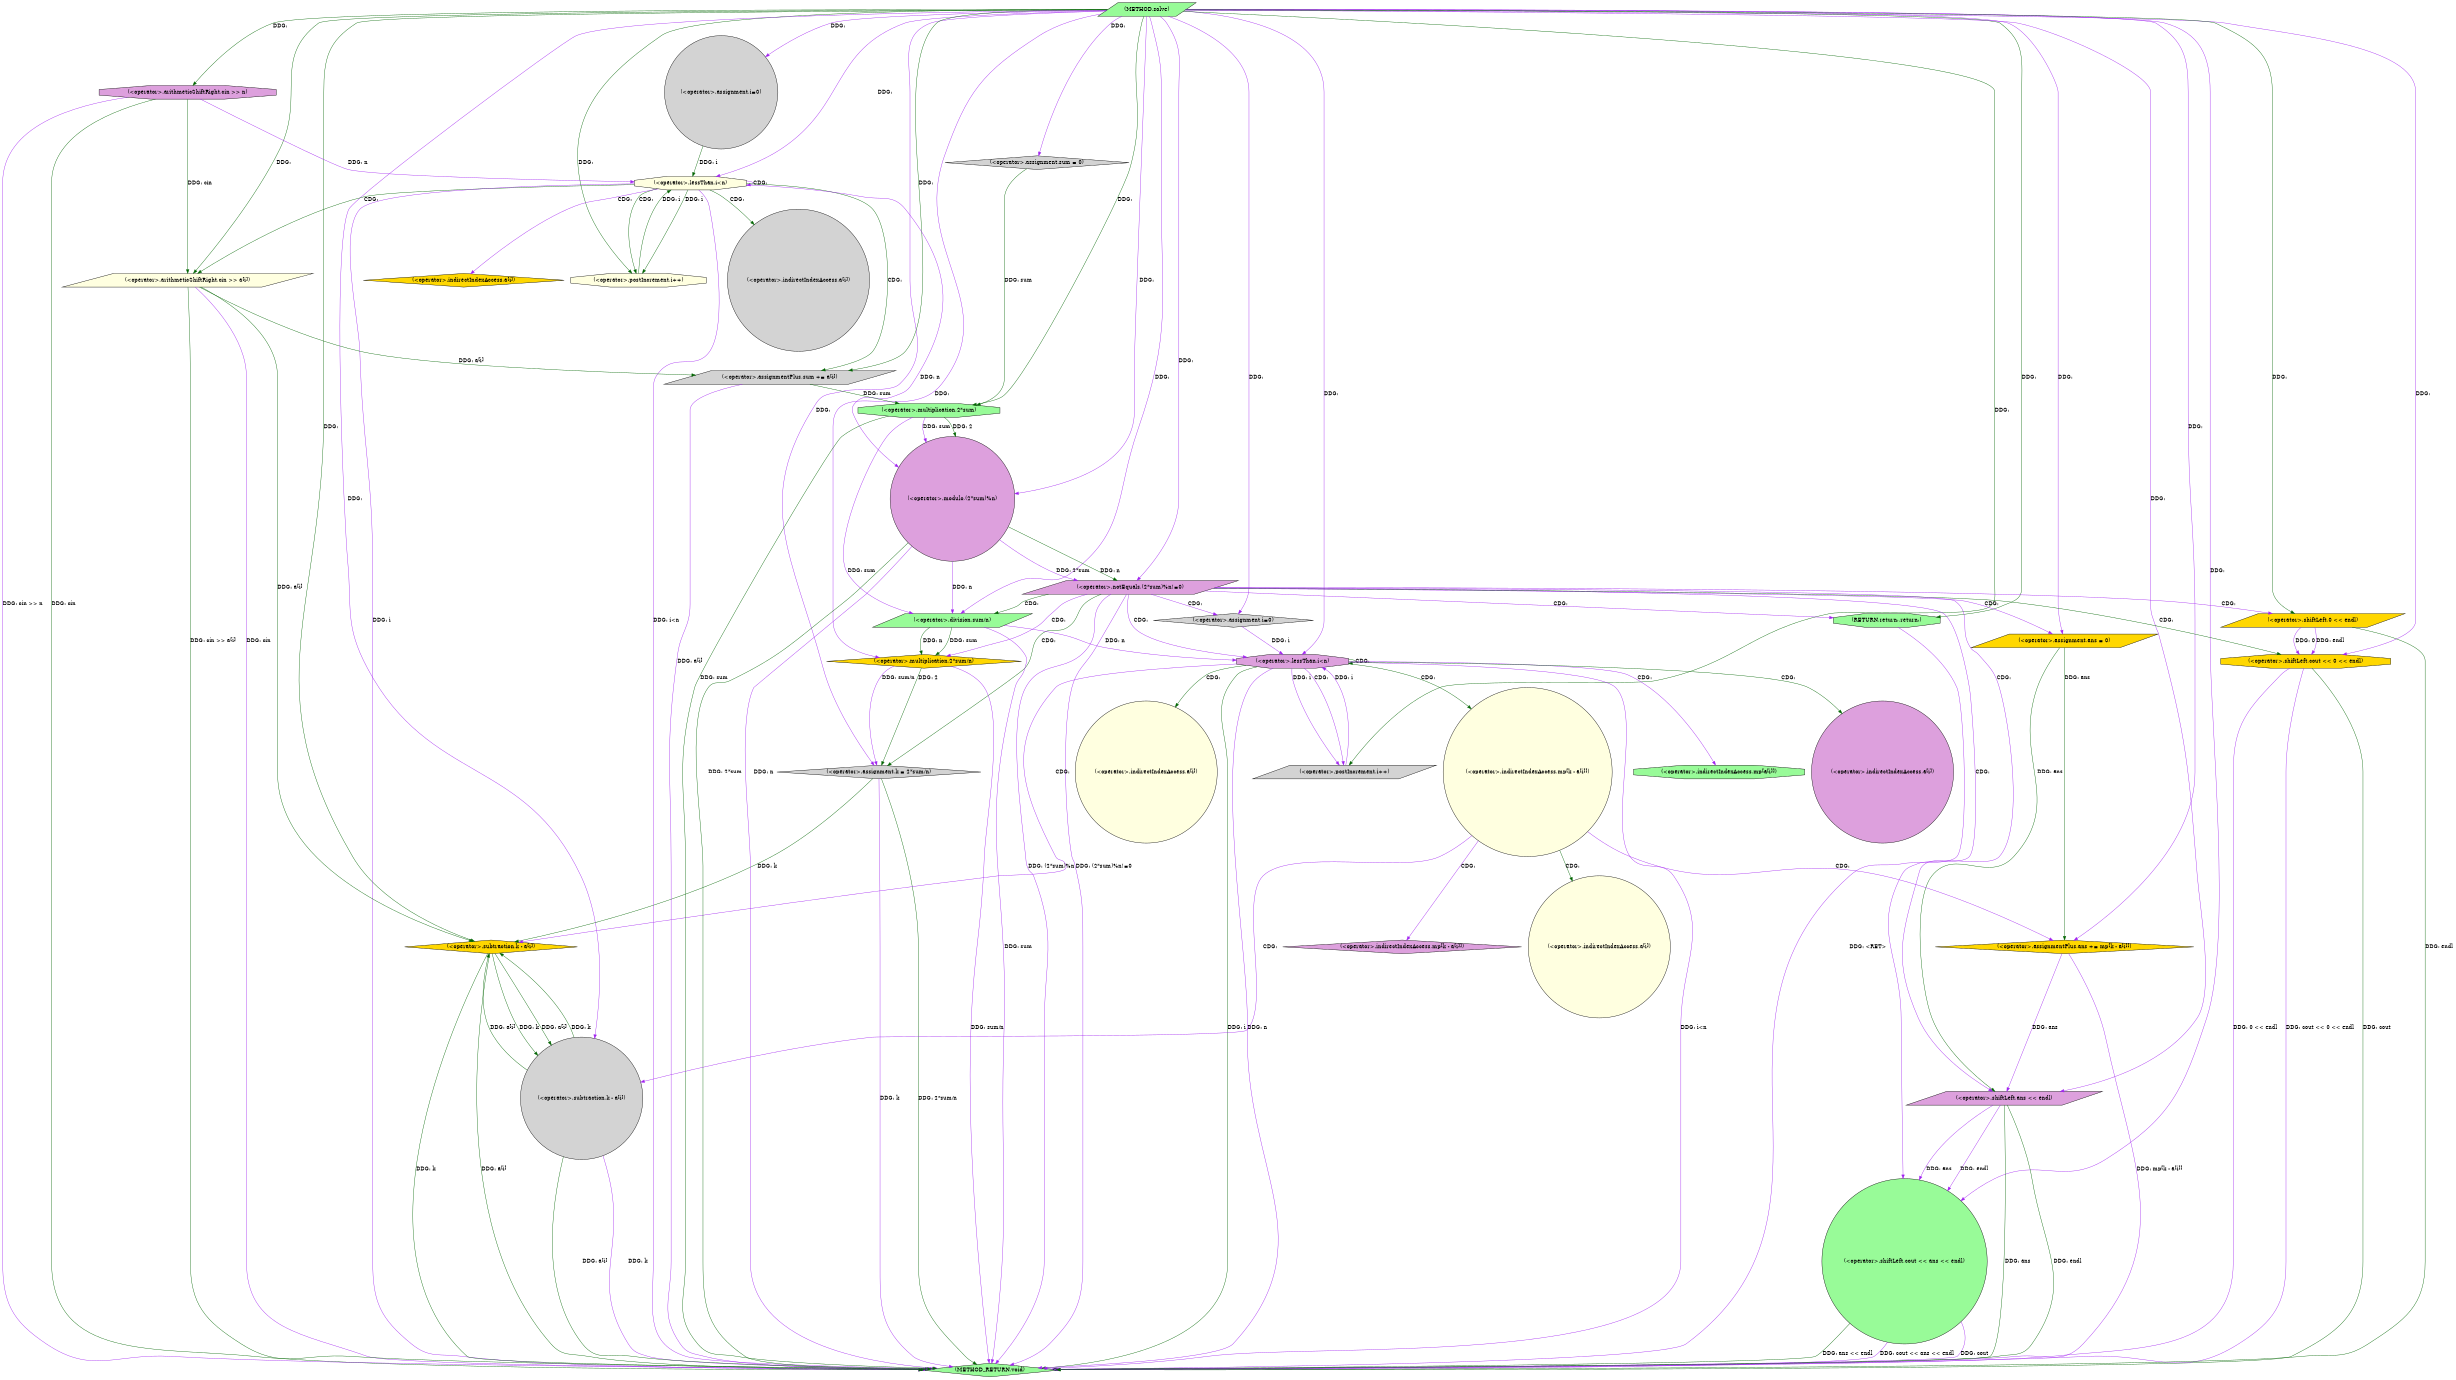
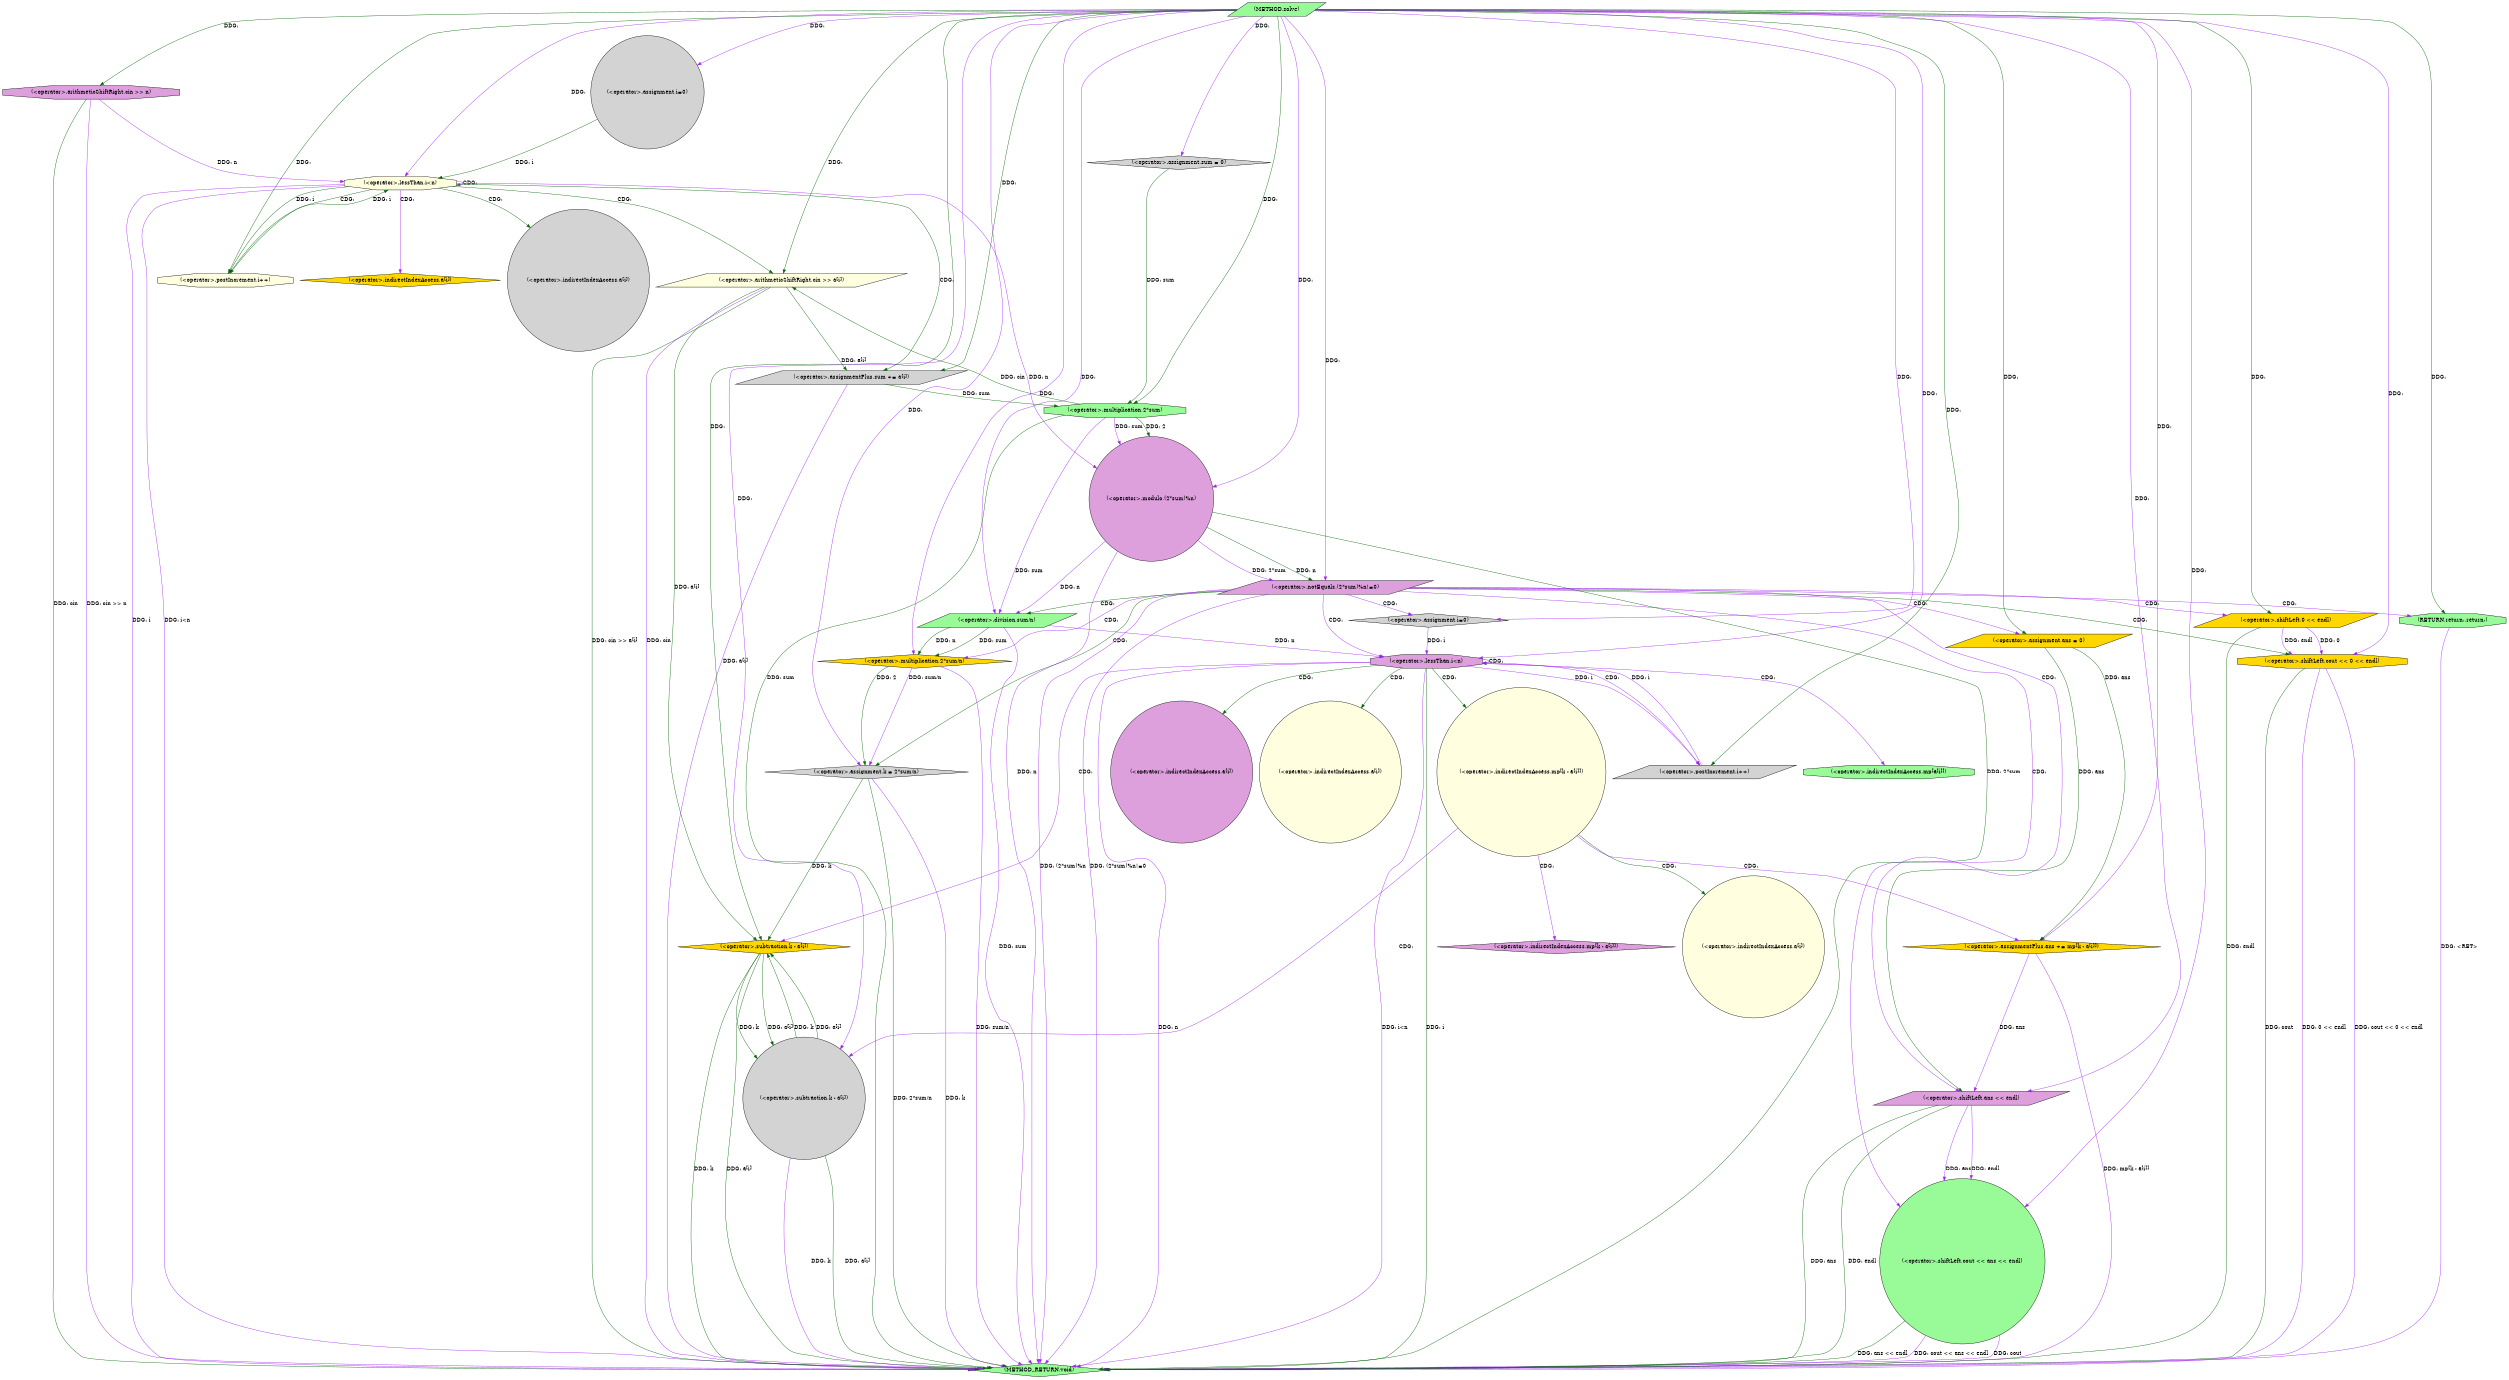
(2017, 28) -> (1980, 41)
(188, 184) -> (925, 356)
